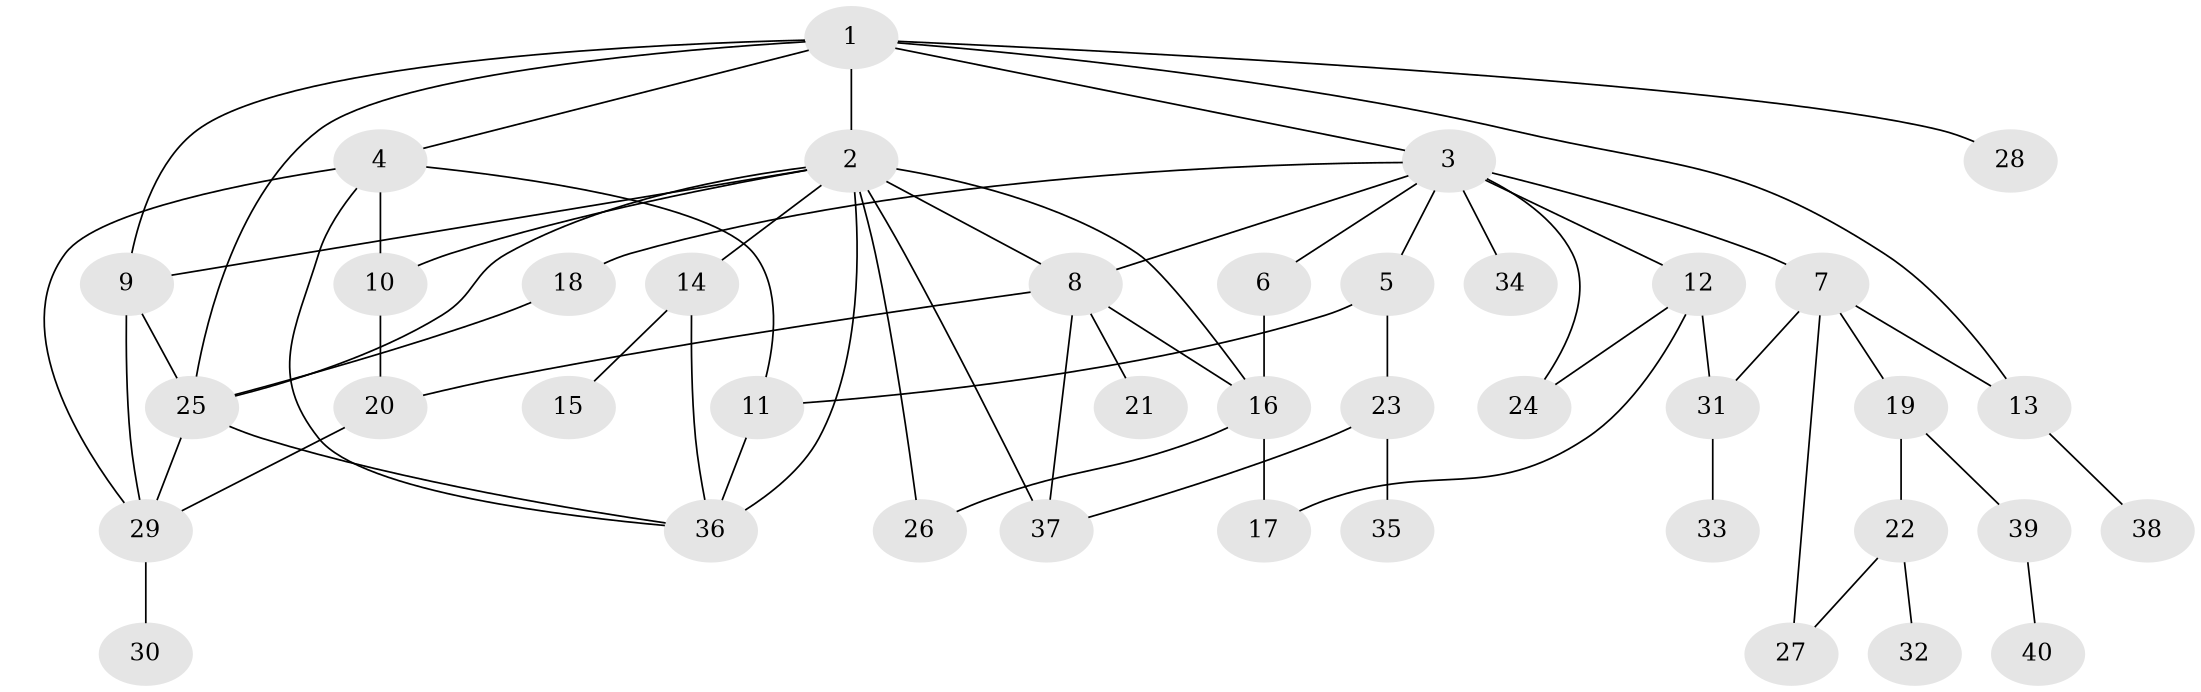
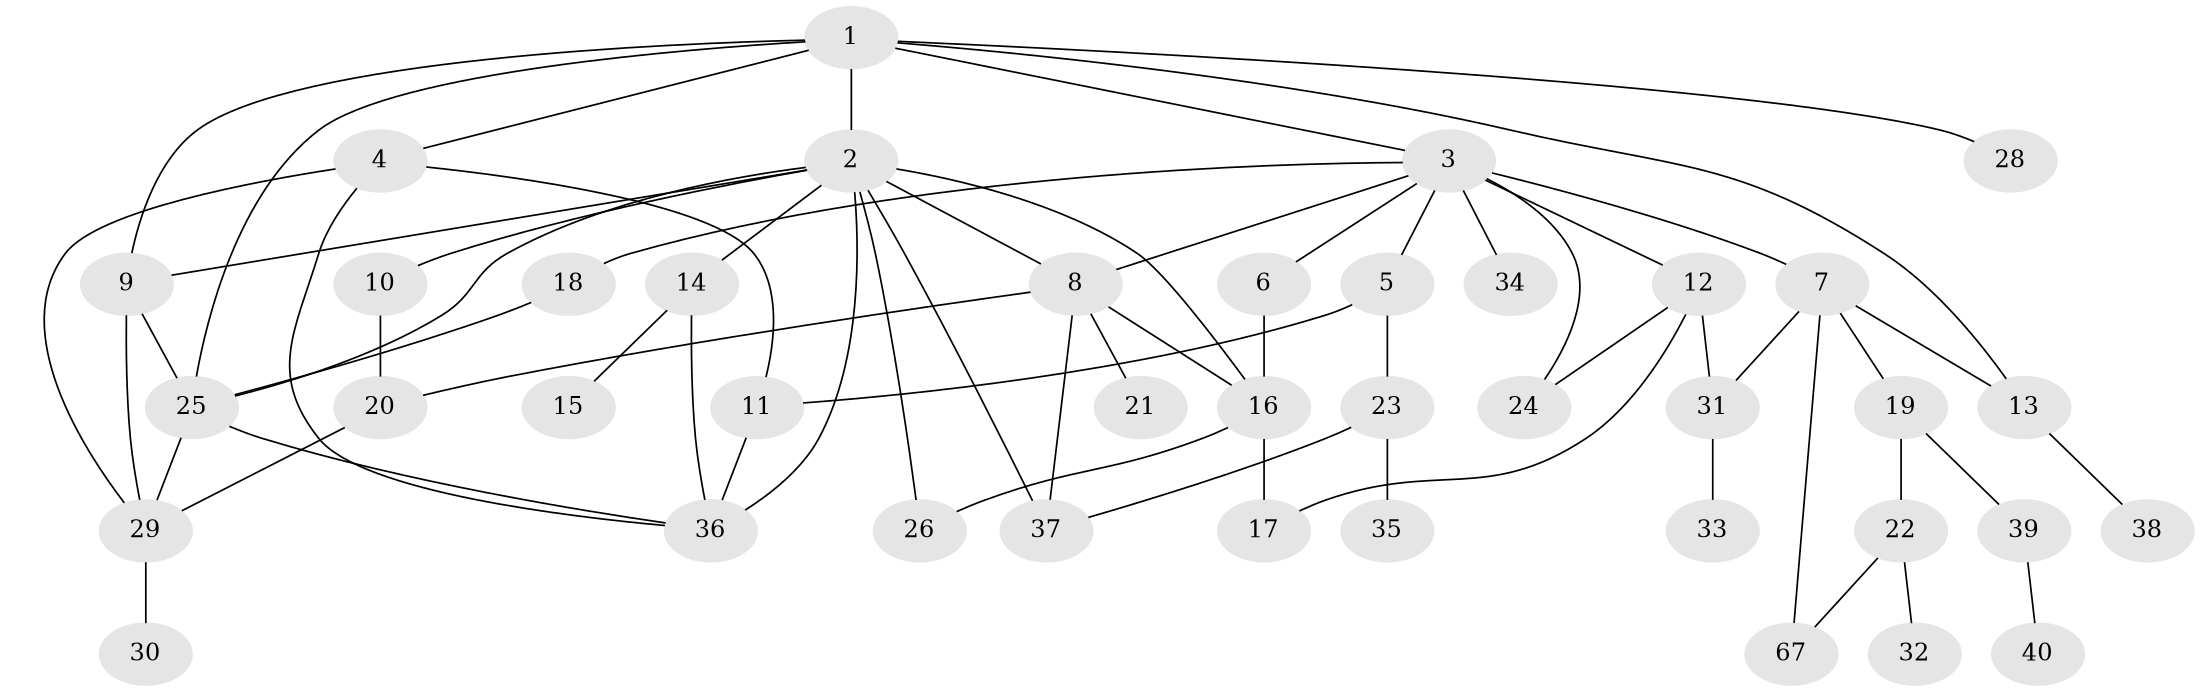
(380, 223) -> none
(1791, 654) -> (1791, 654)
